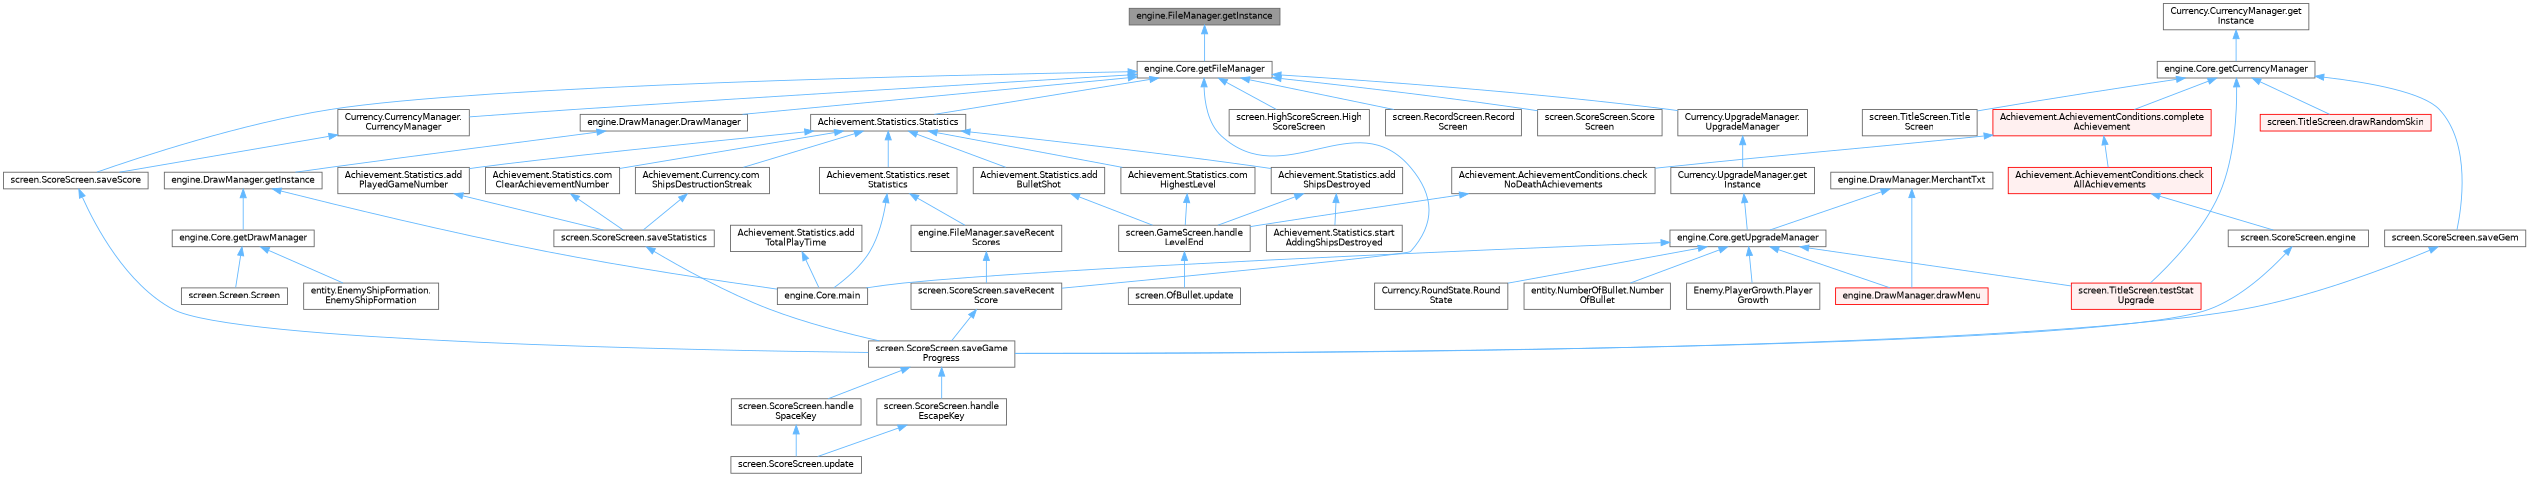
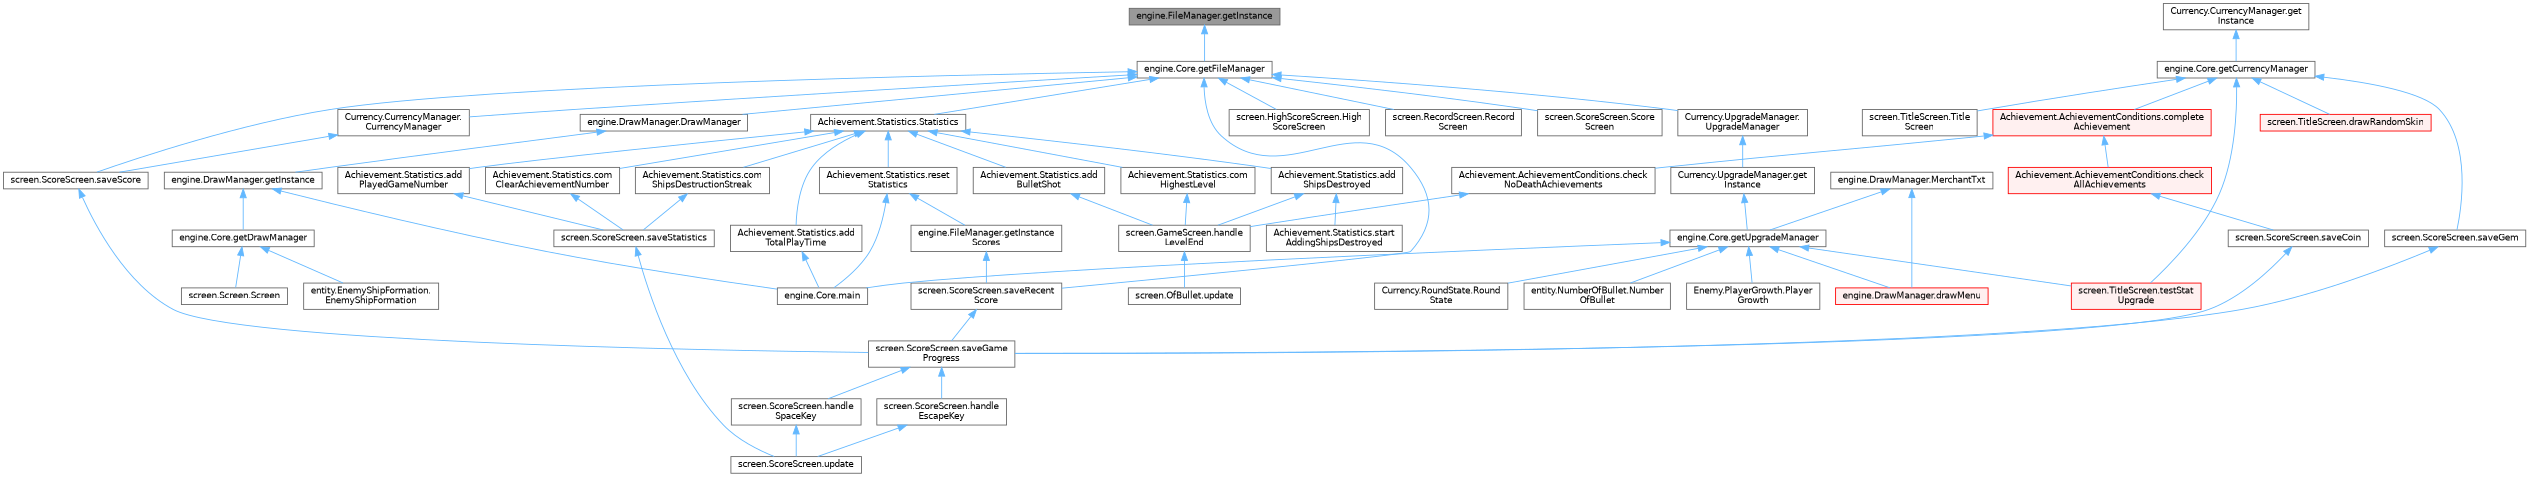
none -> (811, 169)
(702, 181) -> (702, 181)
(986, 238) -> (986, 238)
(2298, 238) -> (2298, 238)
(763, 306) -> (685, 372)
